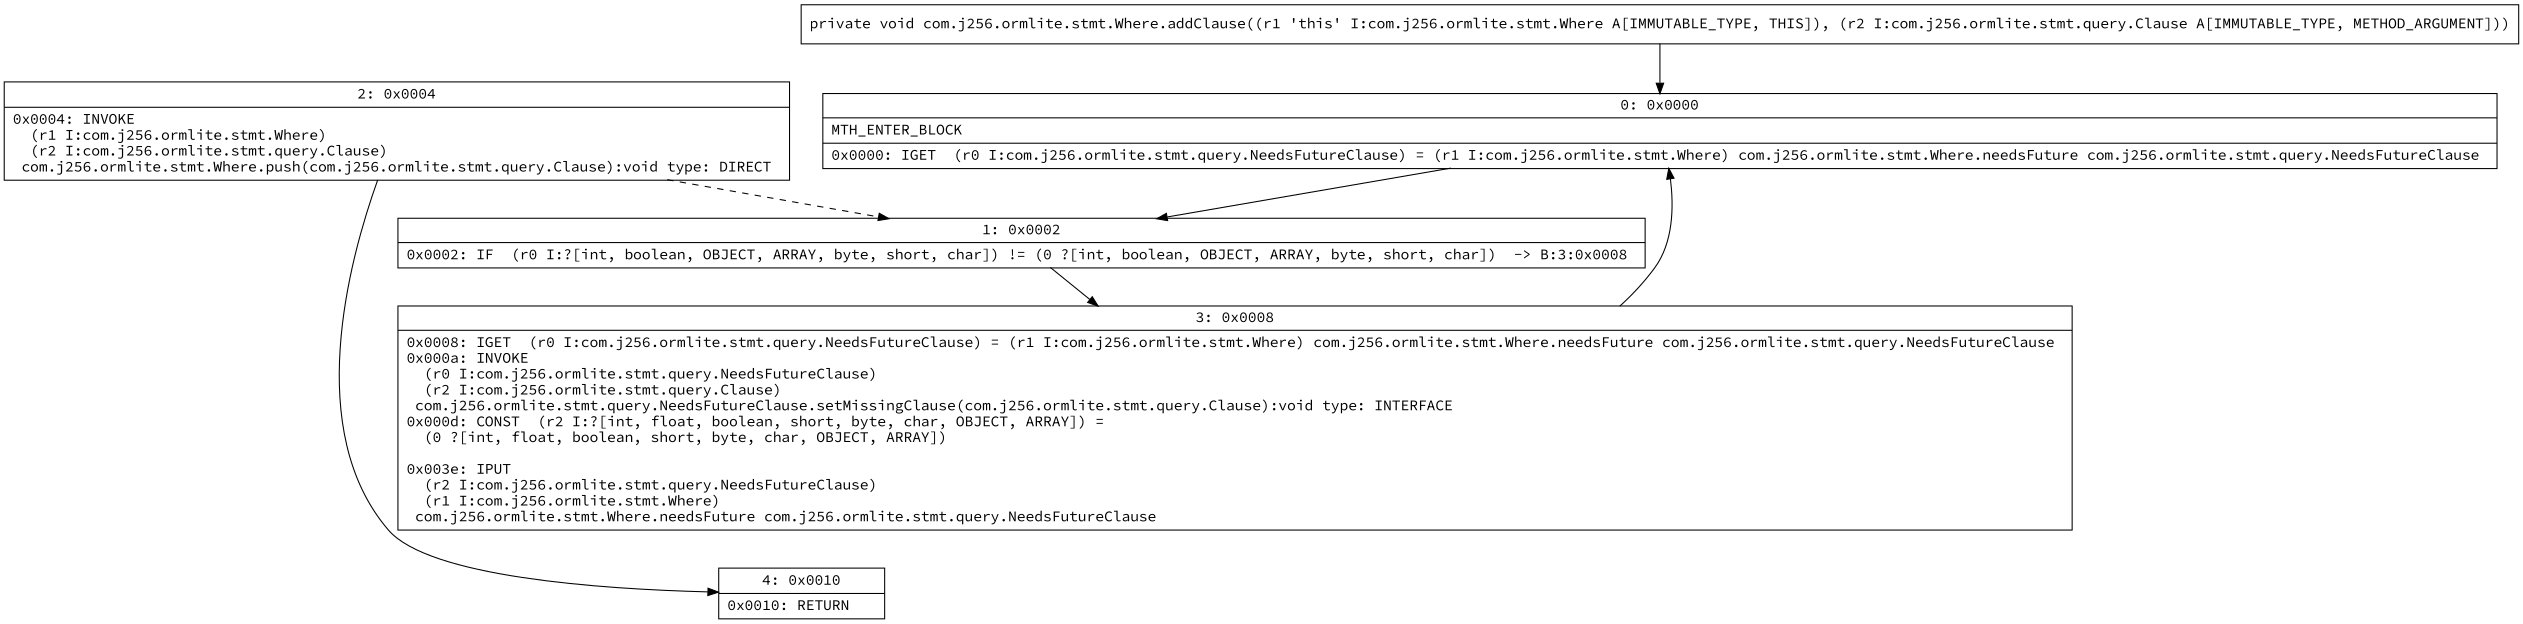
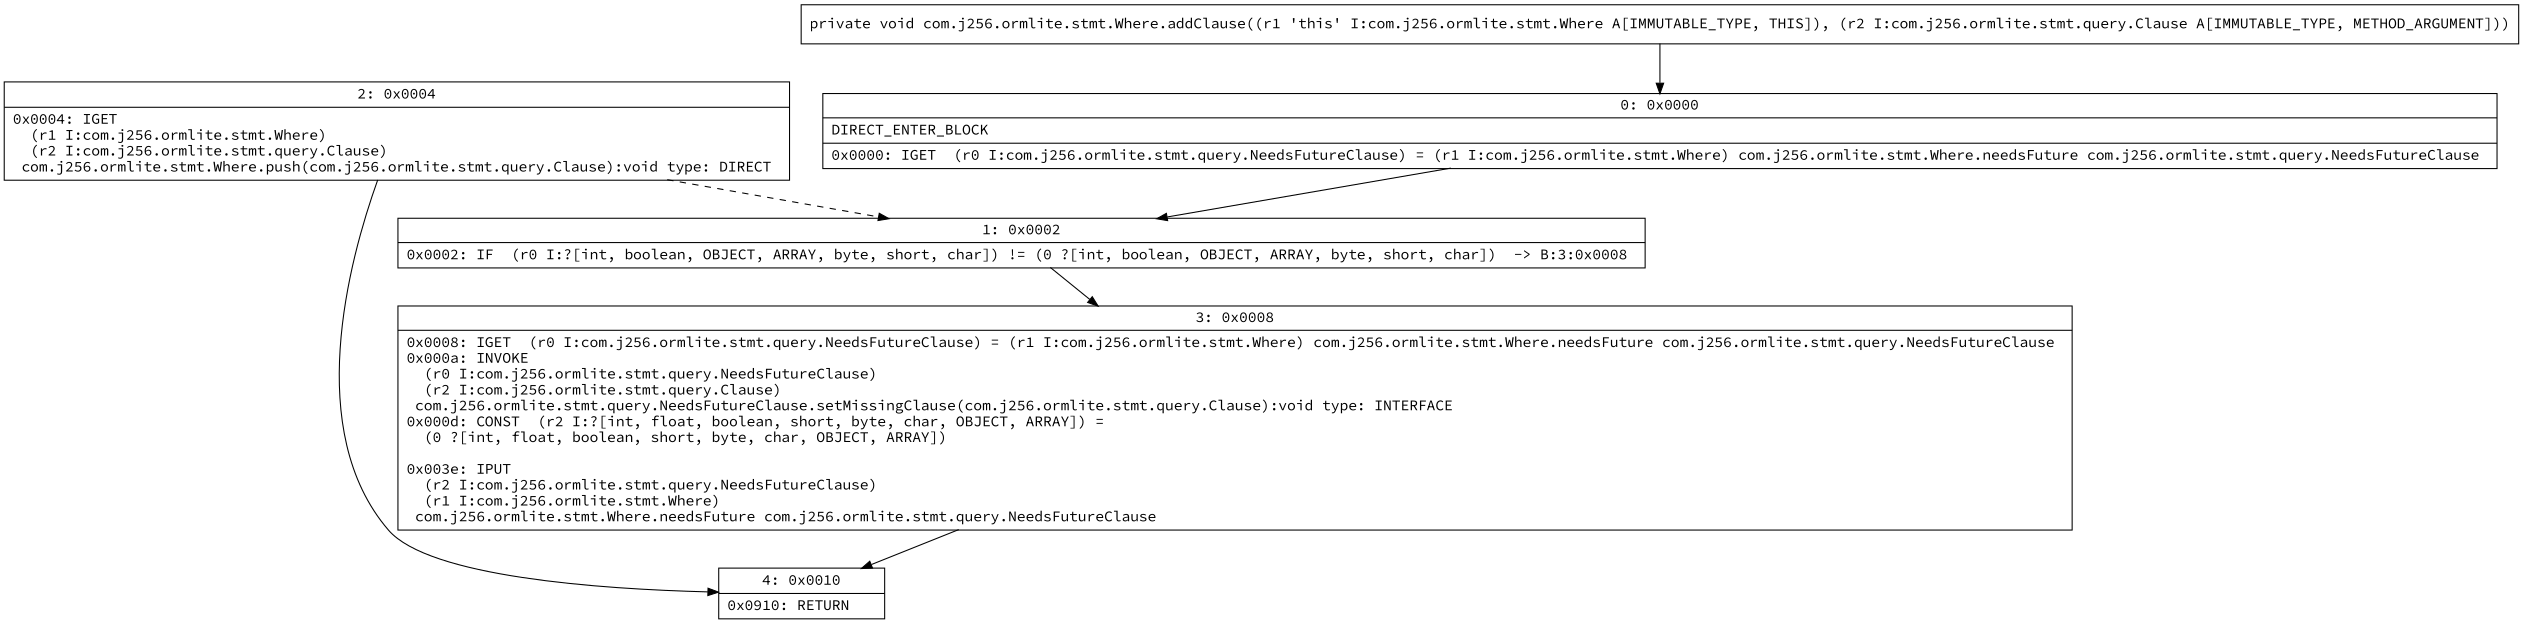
(83, 119) -> (74, 119)
(897, 130) -> (910, 130)
(1664, 250) -> (915, 547)
(802, 606) -> (802, 606)
